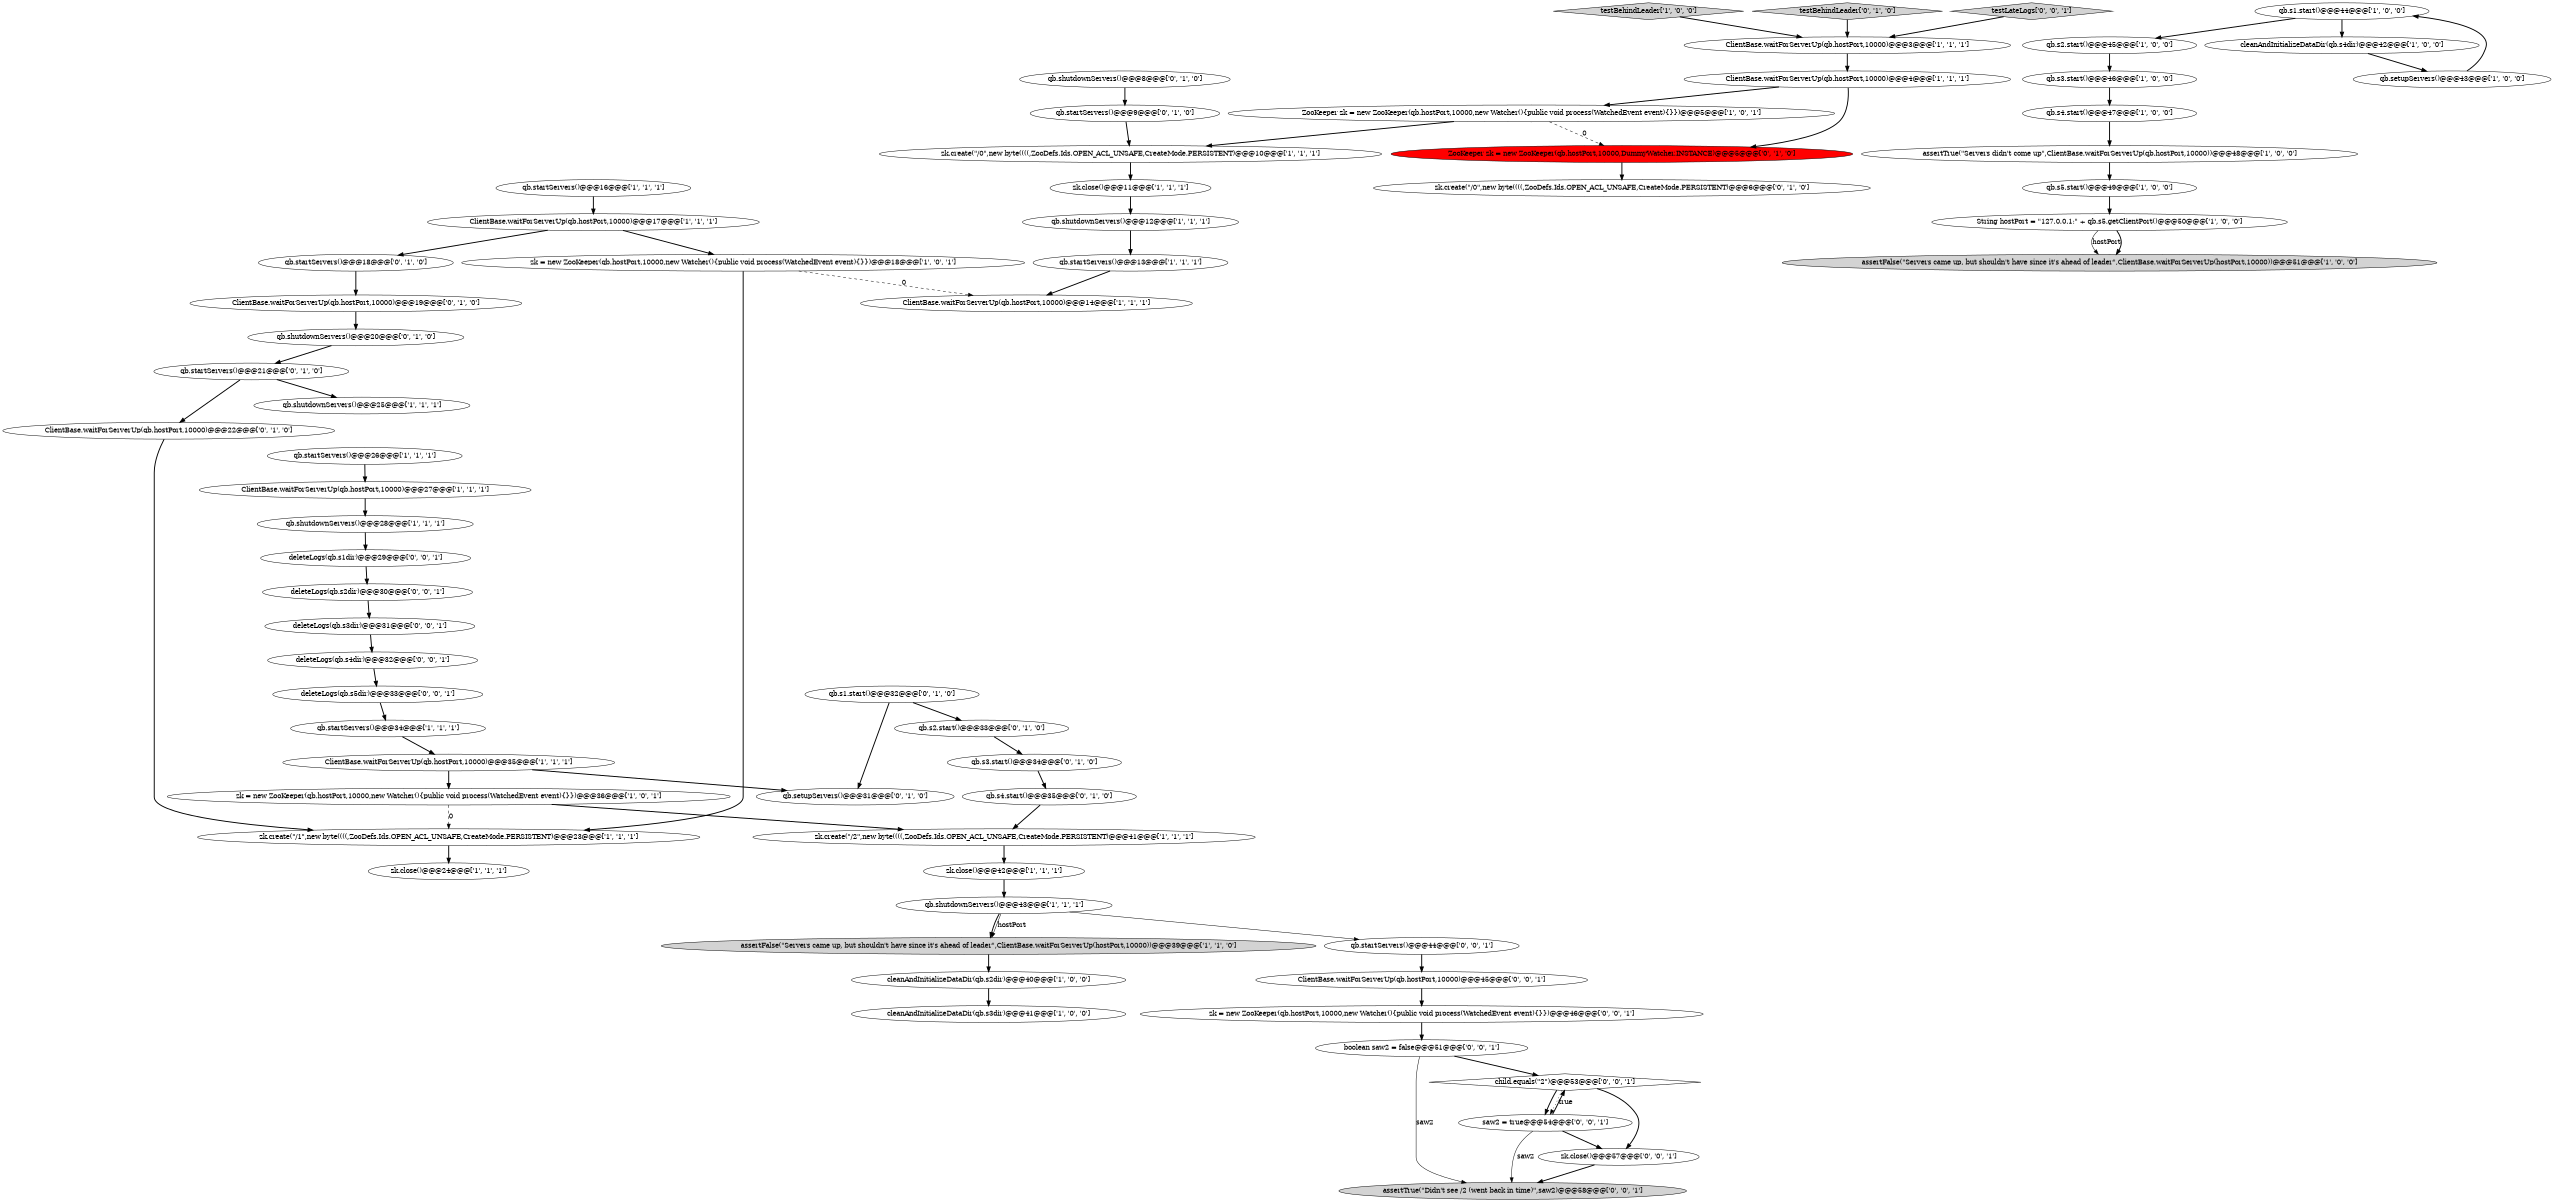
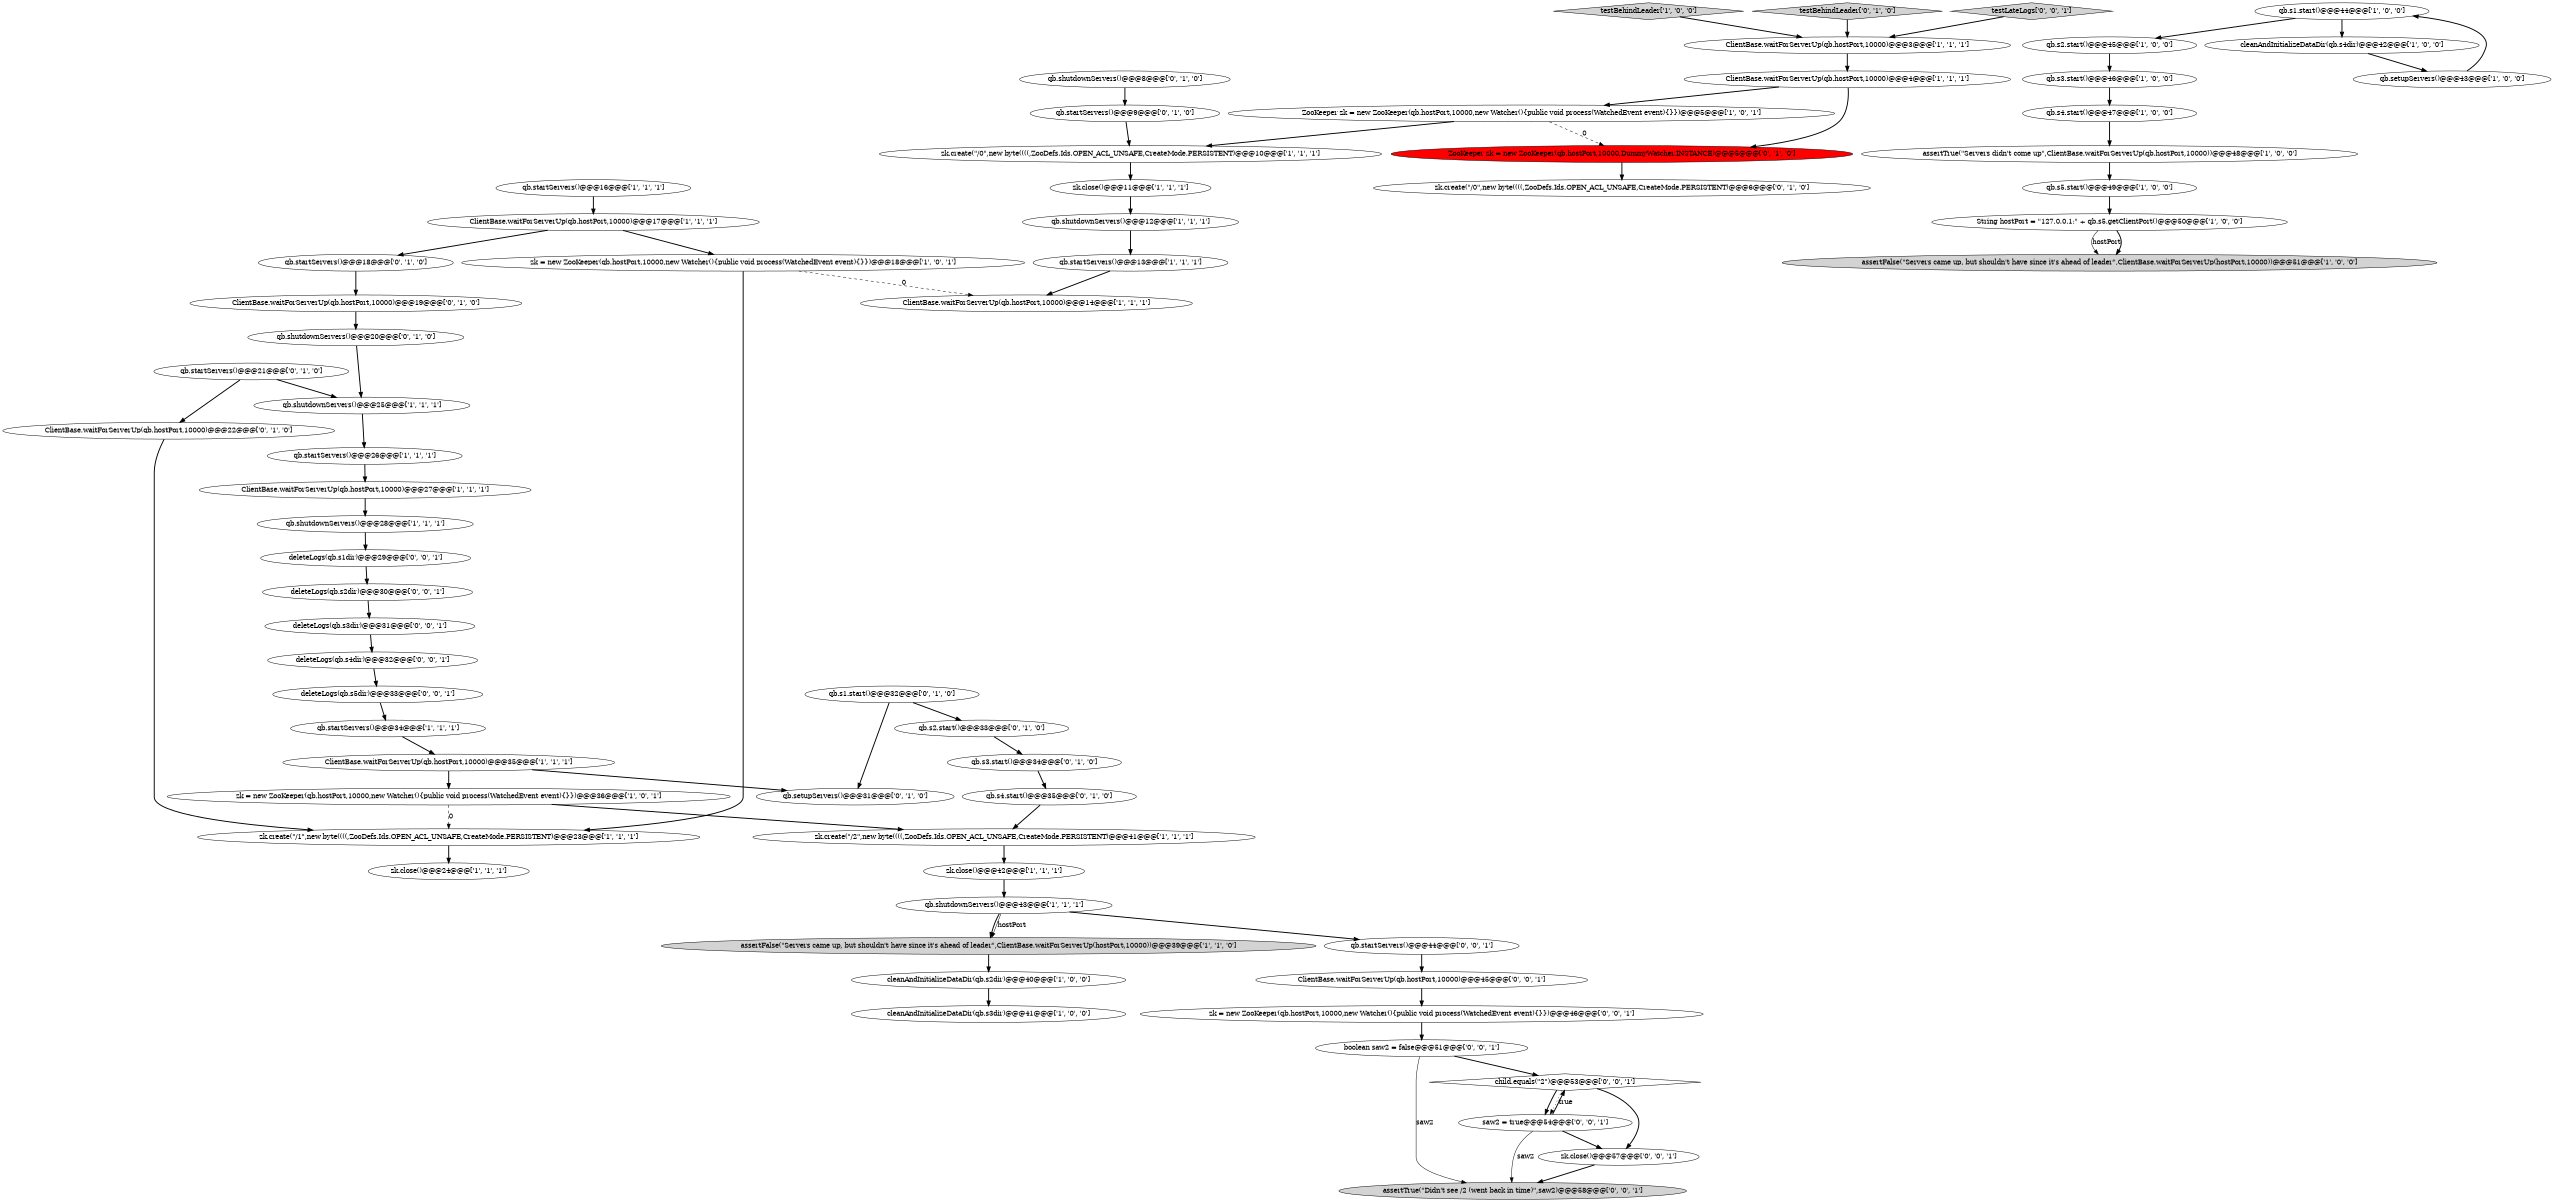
(306, 354) -> (359, 369)
none -> (363, 428)
(1212, 926) -> (1212, 926)
